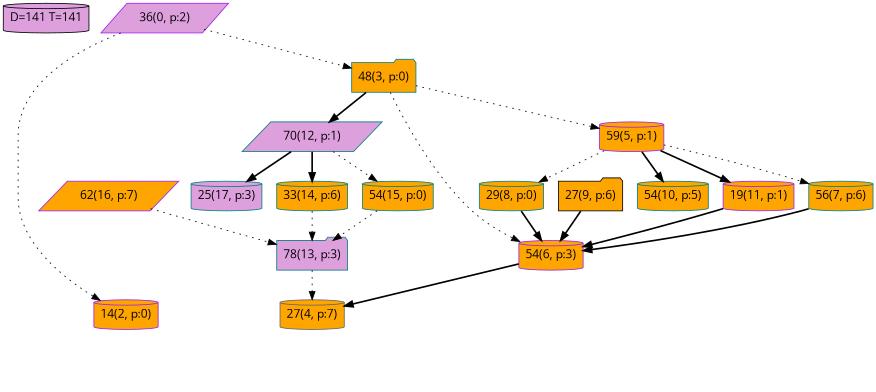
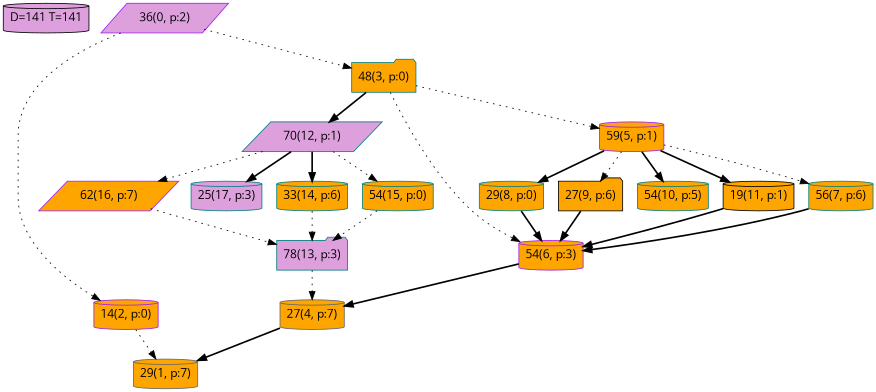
none -> (614, 163)
none -> (215, 165)
(575, 165) -> (575, 165)
(759, 196) -> (759, 196)
none -> (166, 374)
